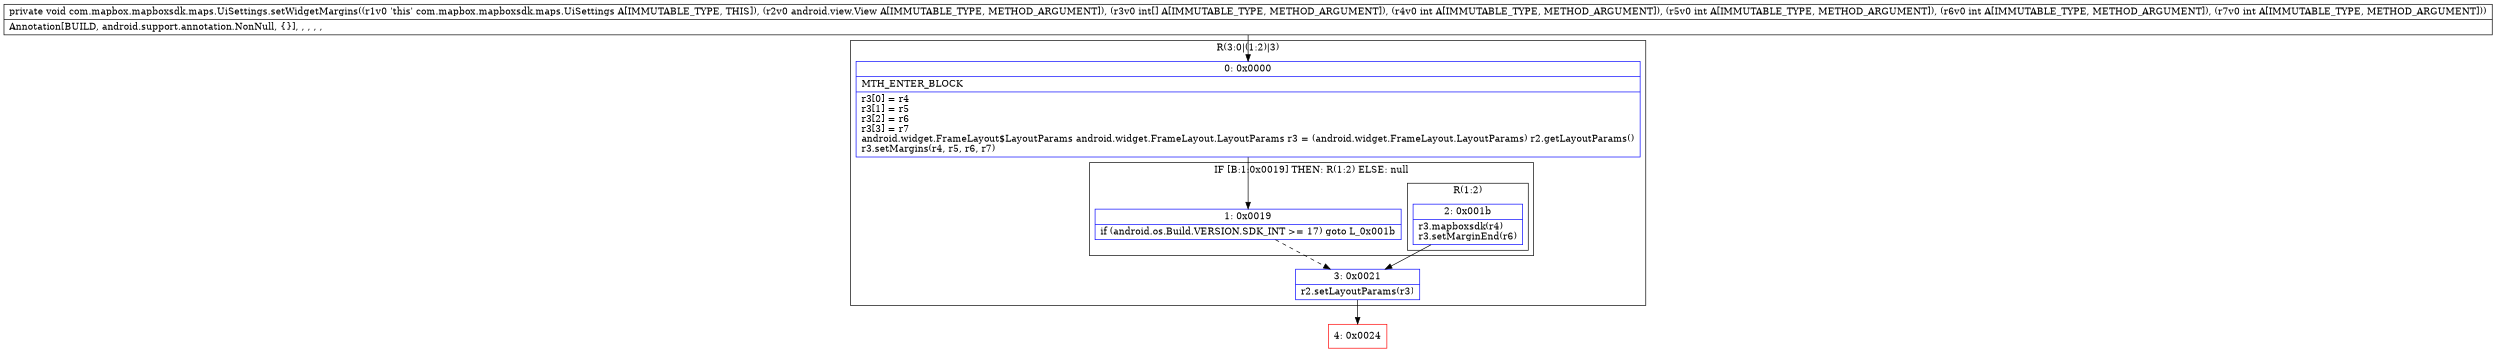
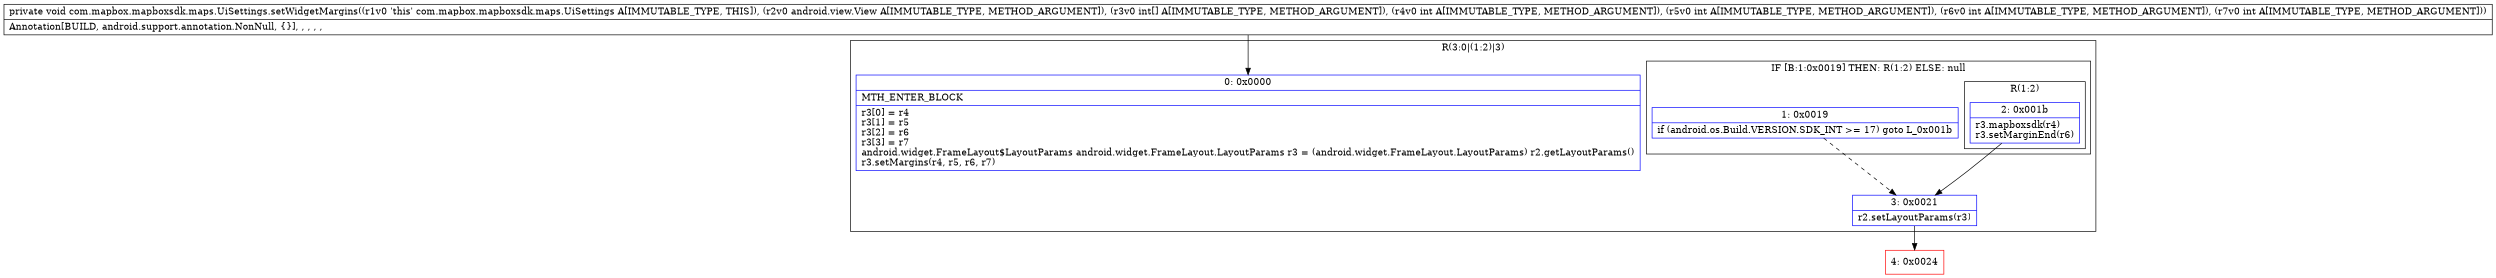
(1248, 180) -> none
